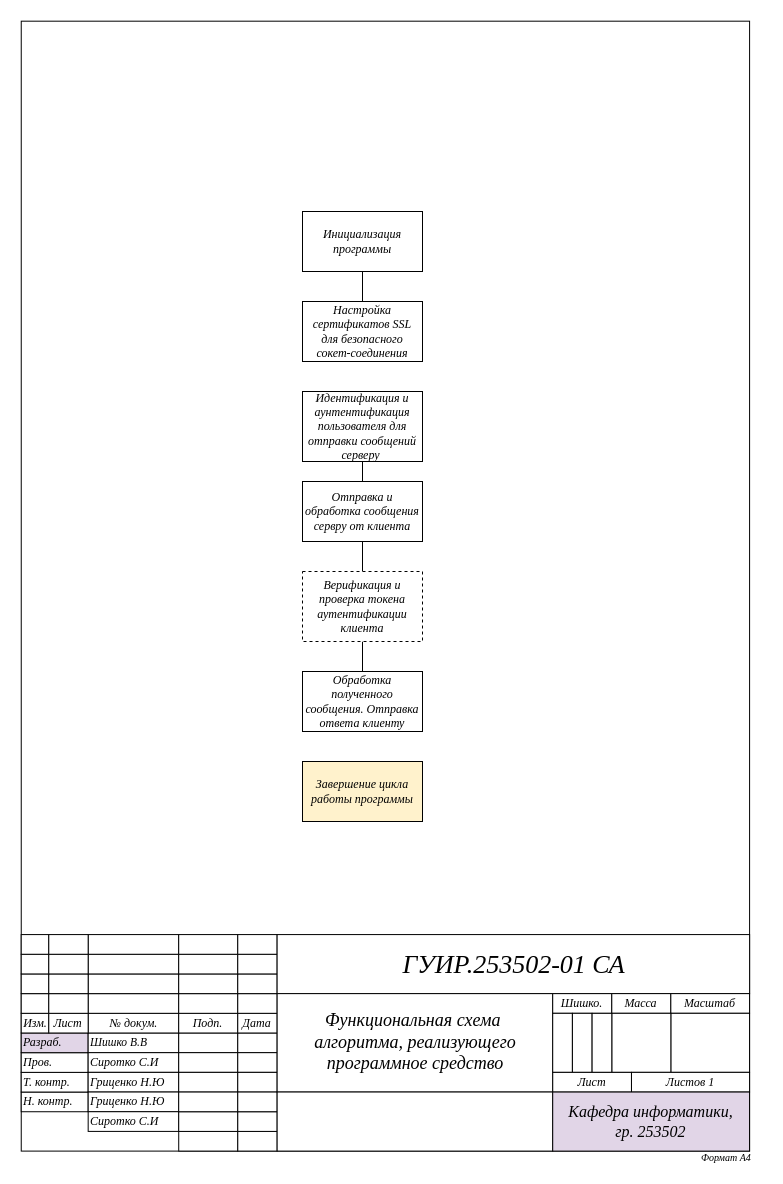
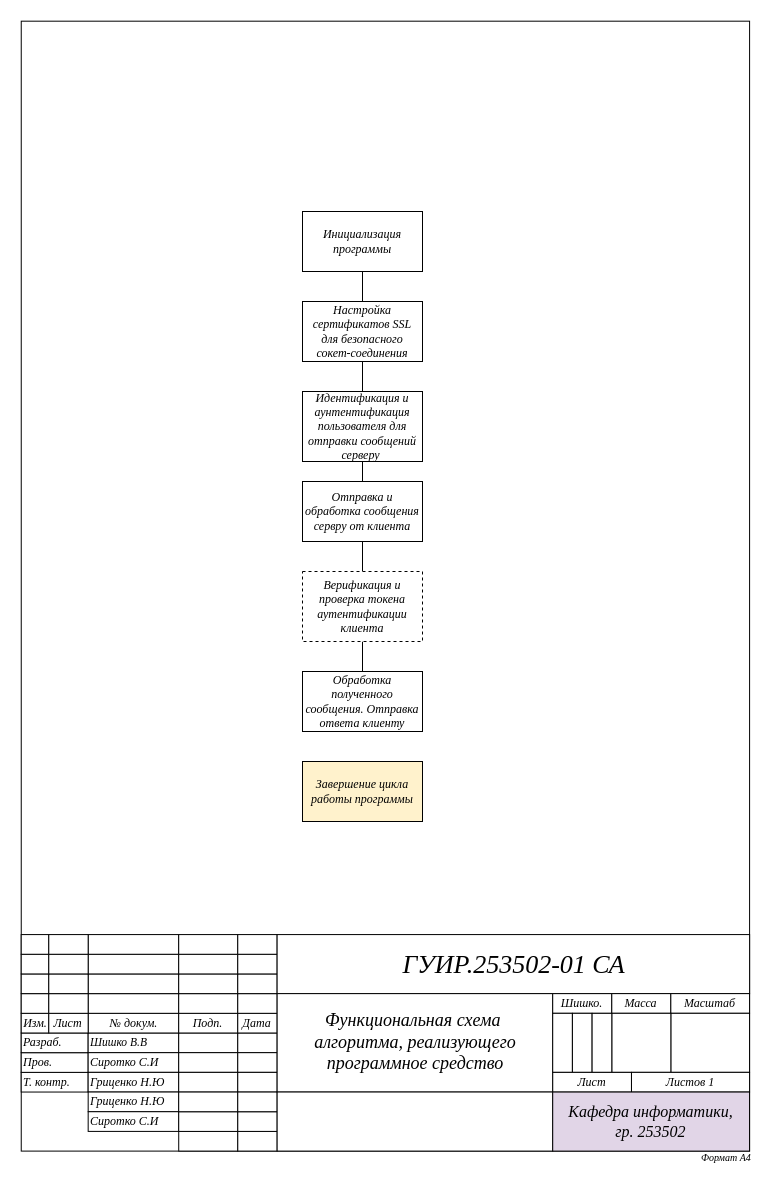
none -> (363, 377)
(55, 1043) -> (55, 1043)
(55, 1102) -> none
